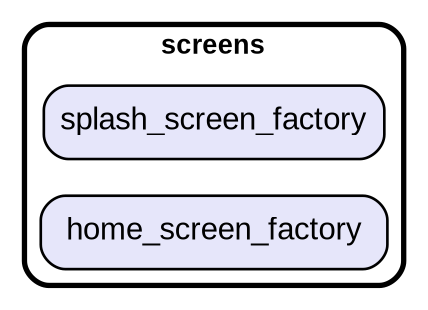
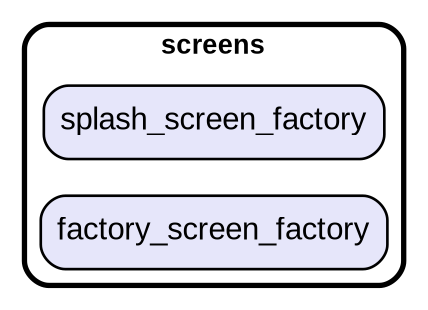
(214, 232) -> (214, 232)
